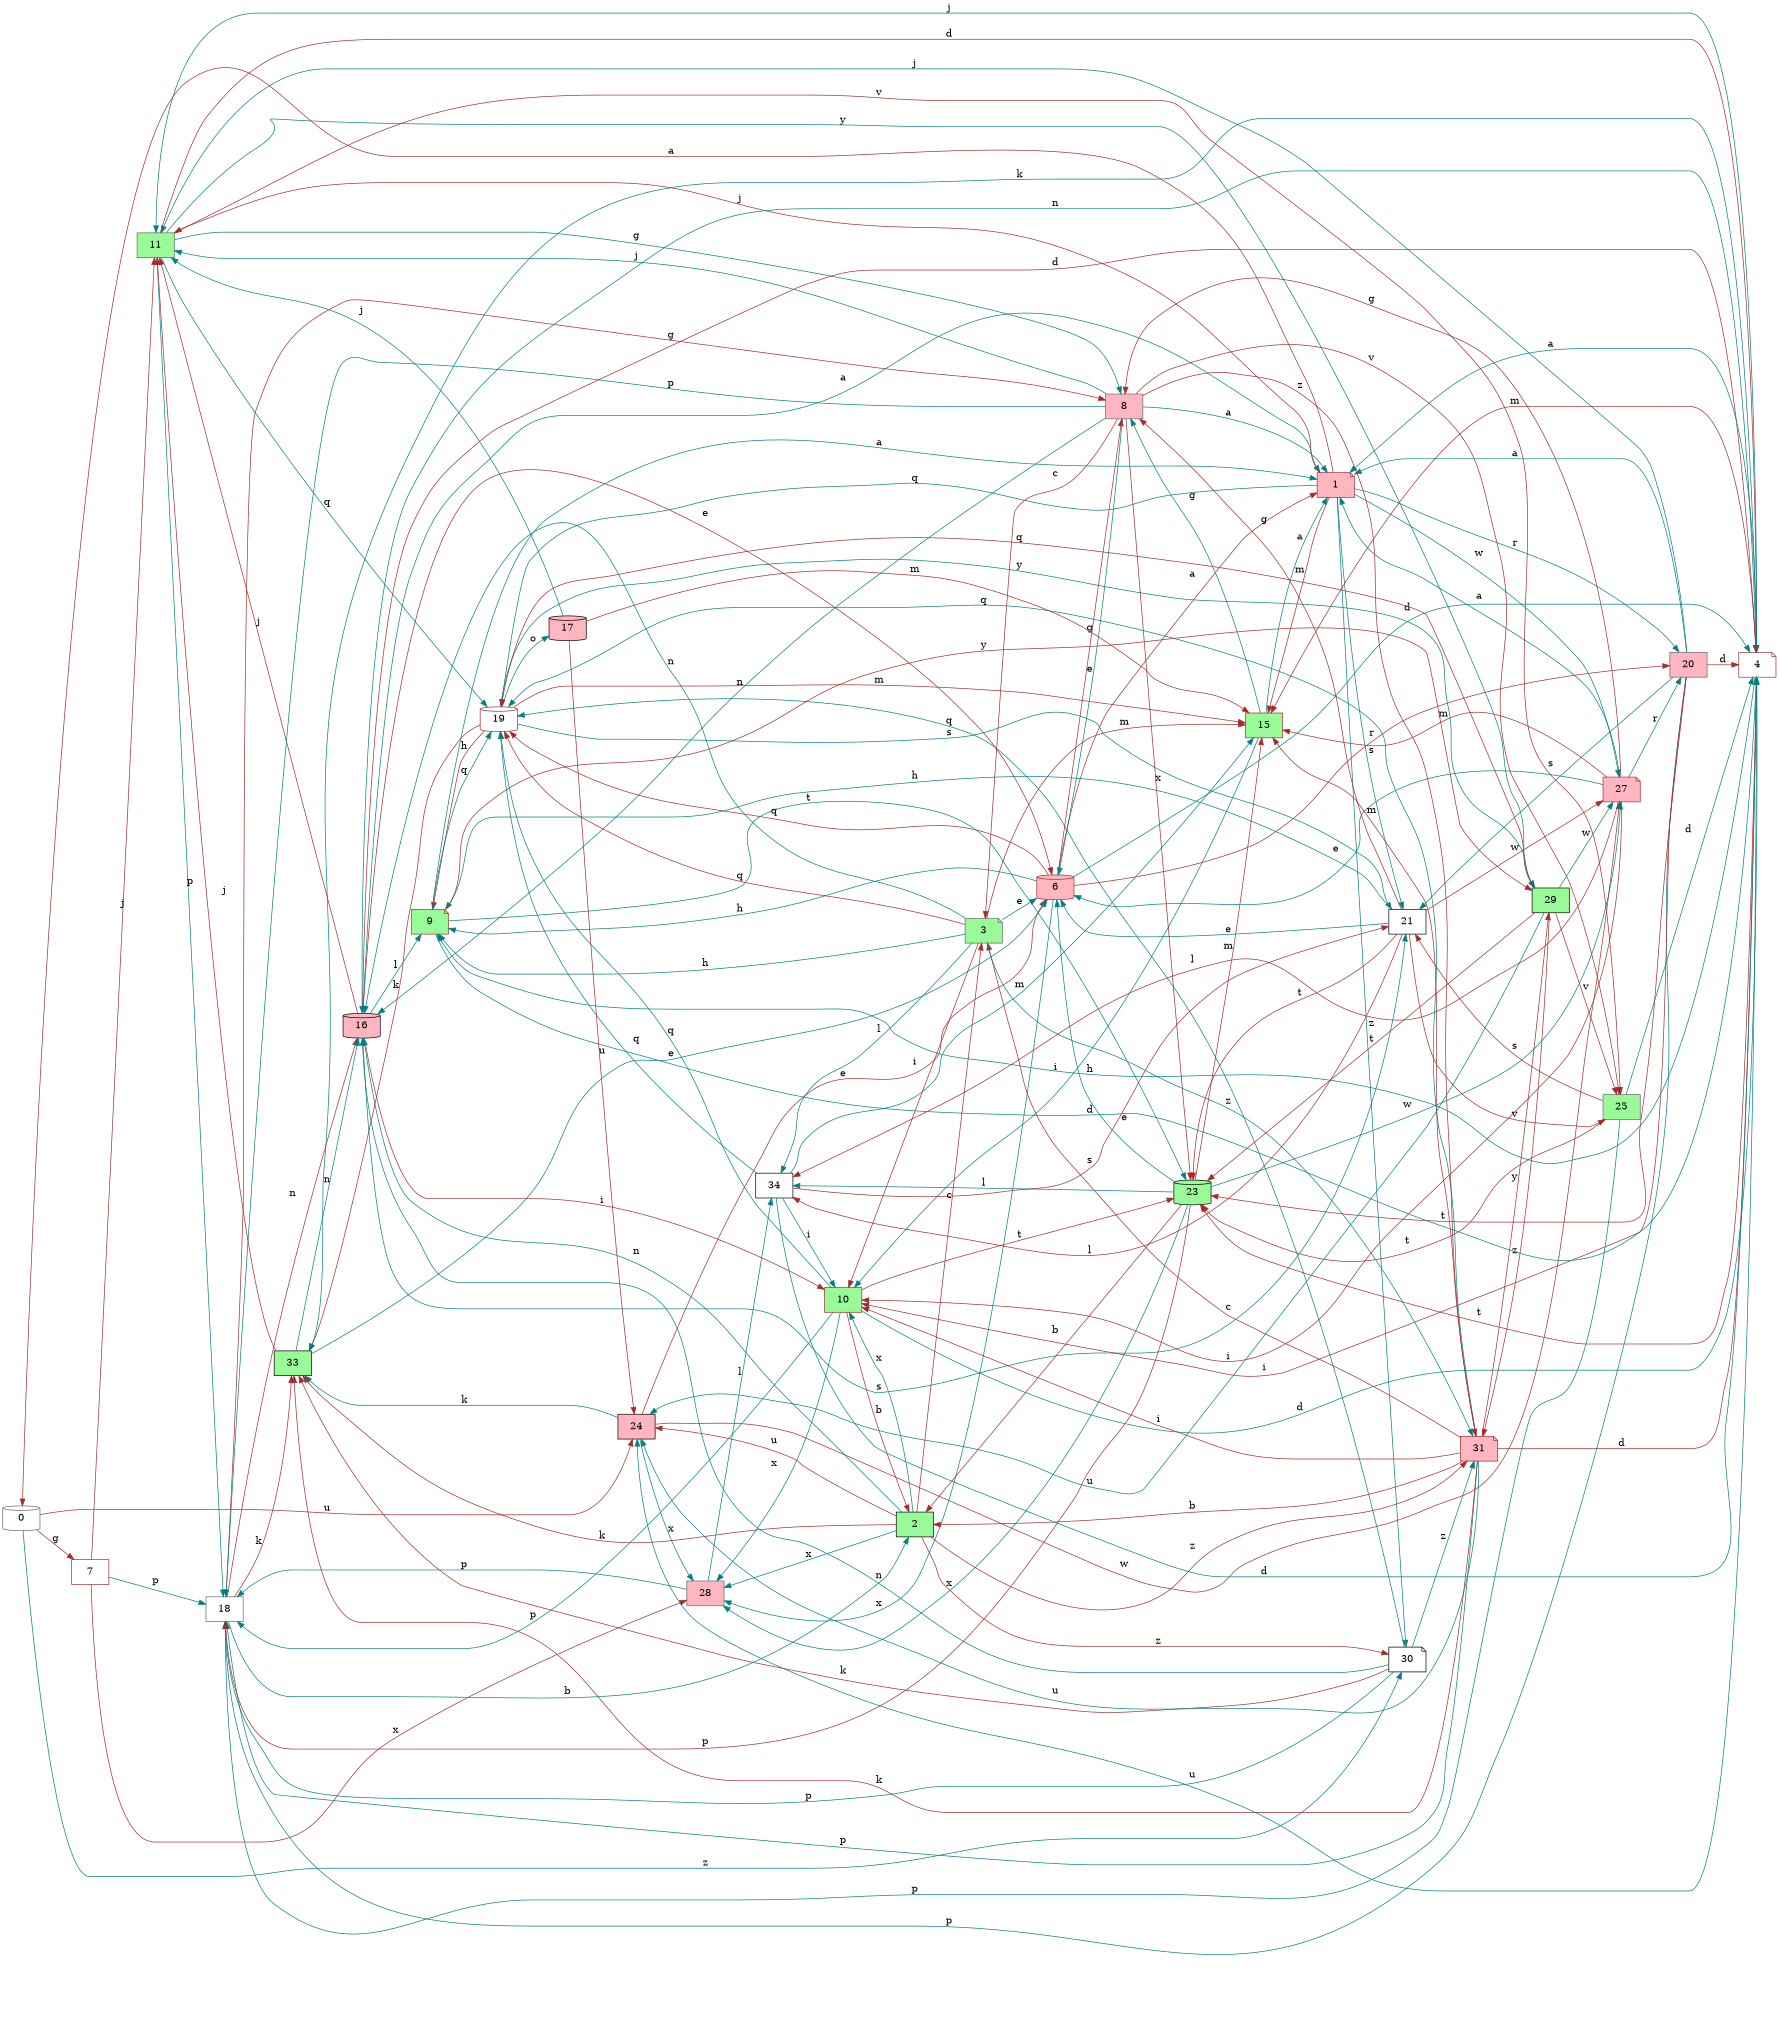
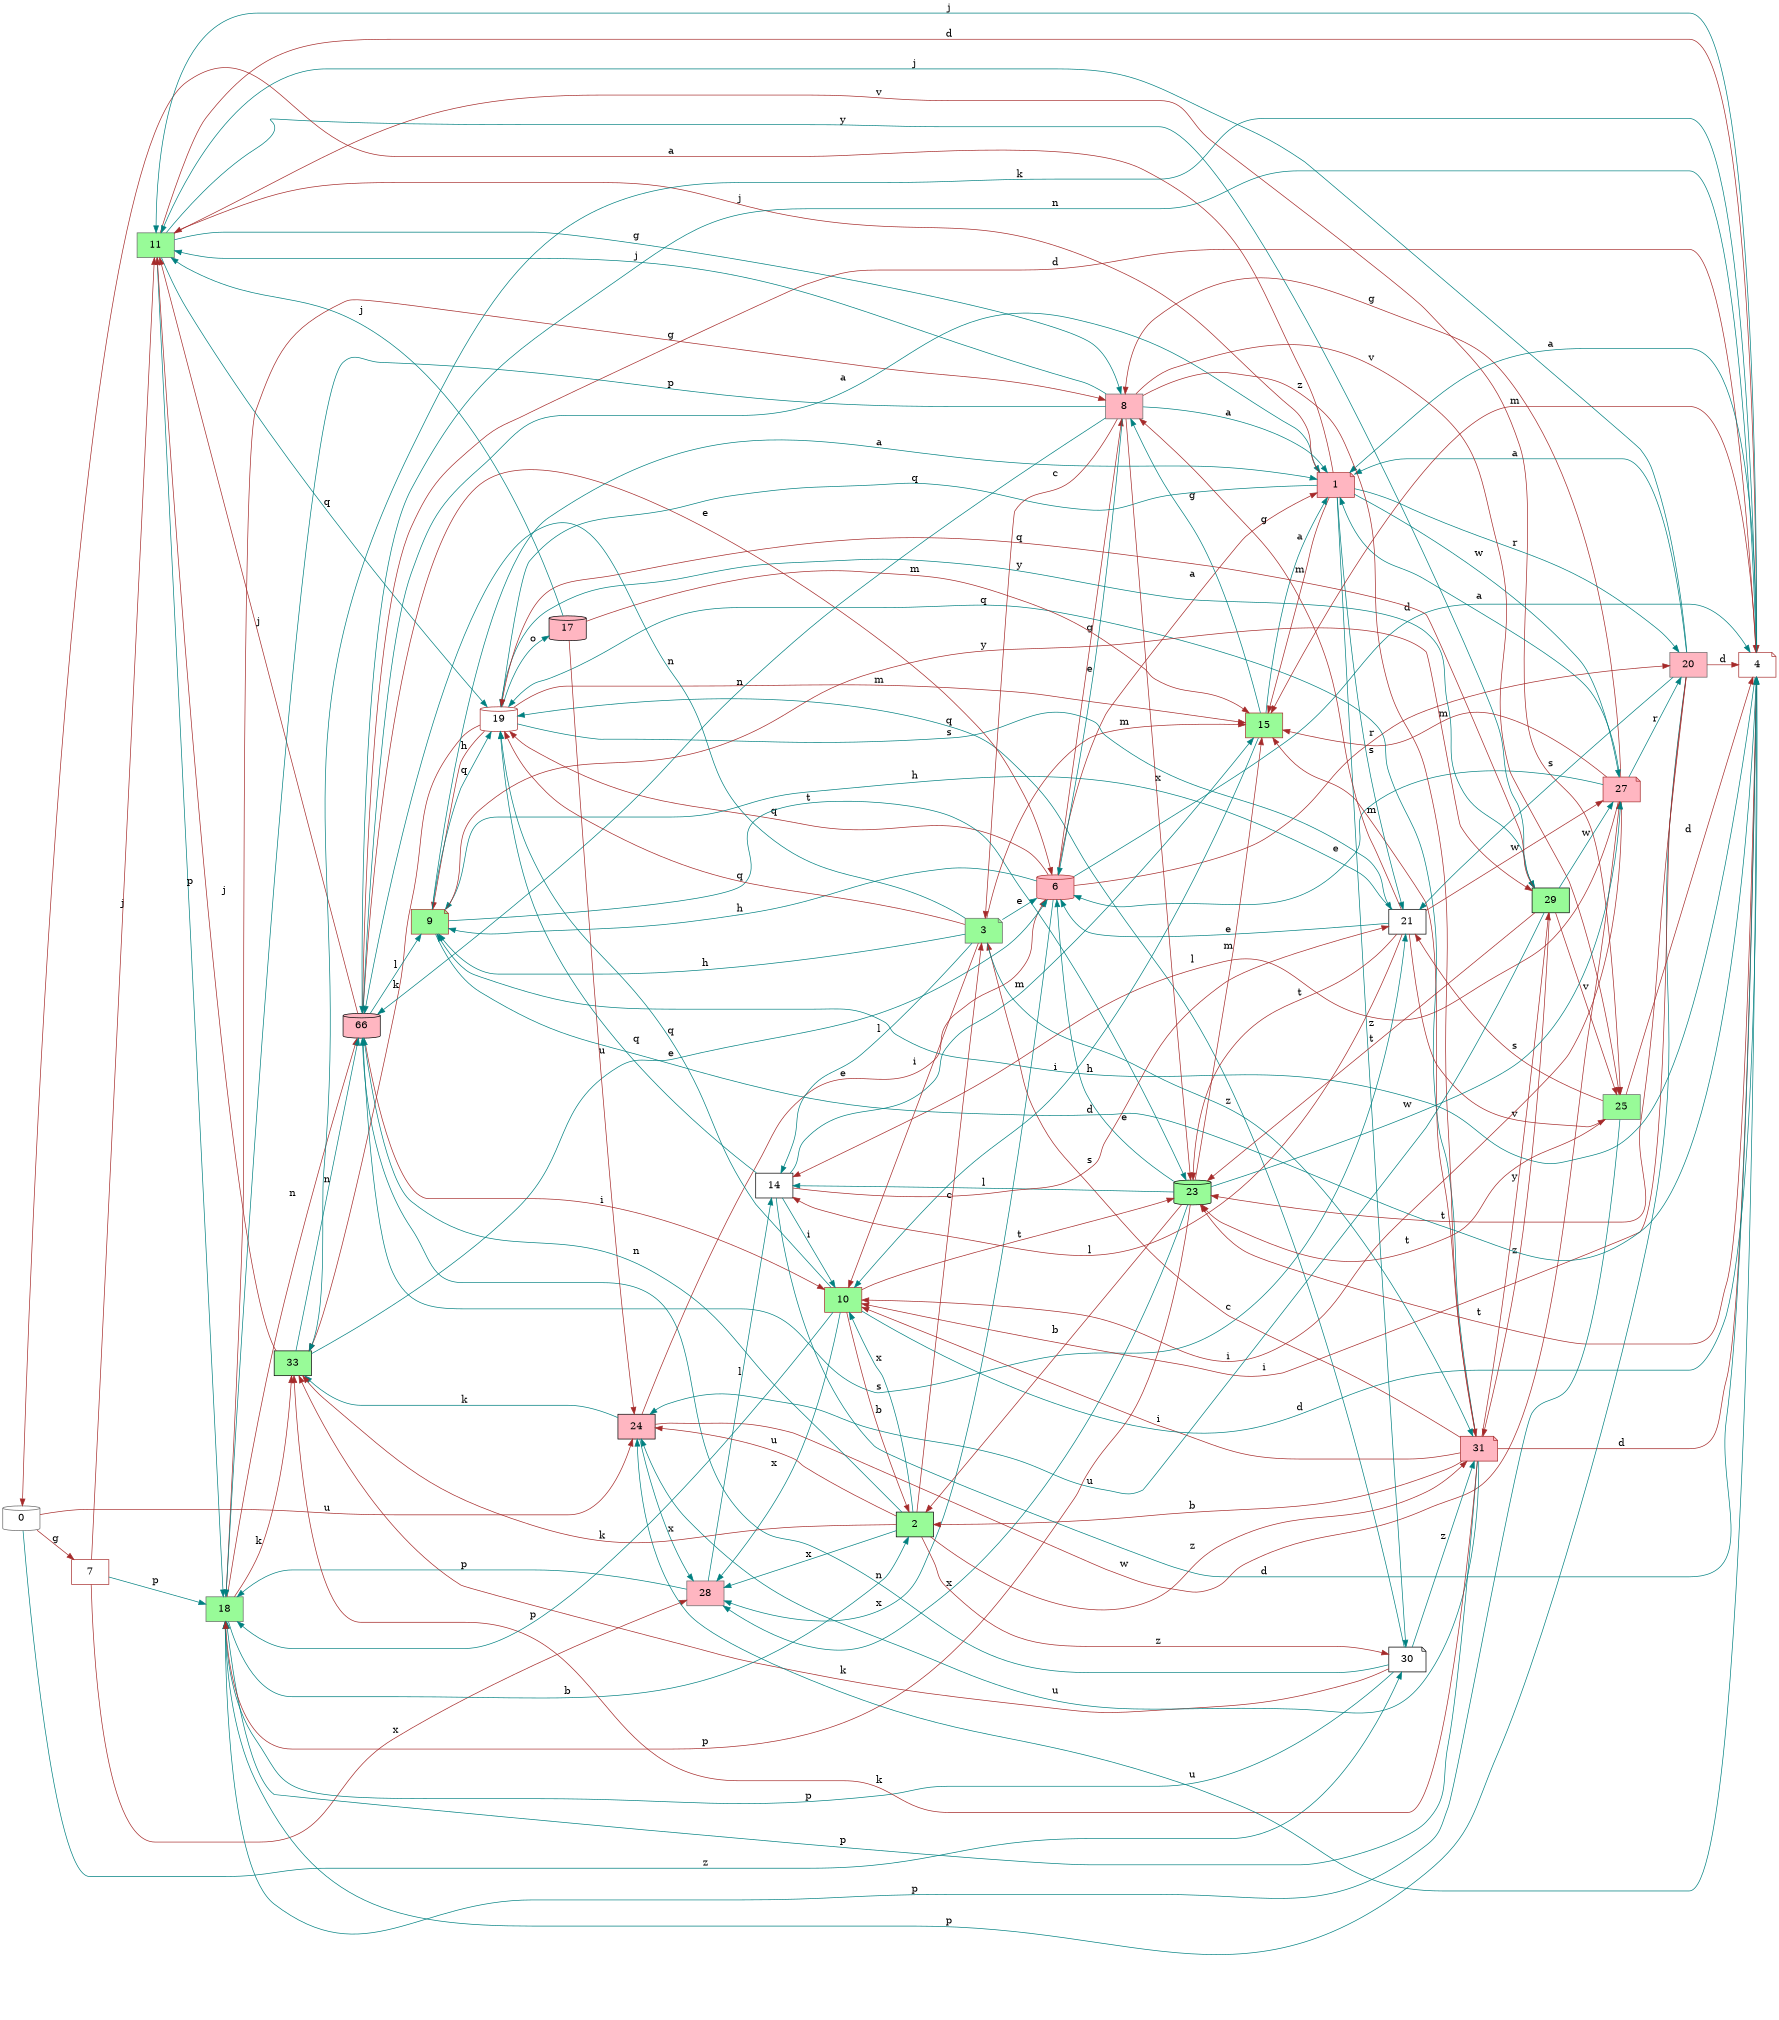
(1689, 889) -> (1689, 889)
(362, 1026) -> (362, 1026)
(774, 1186) -> (774, 1186)
(225, 1609) -> (225, 1609)
